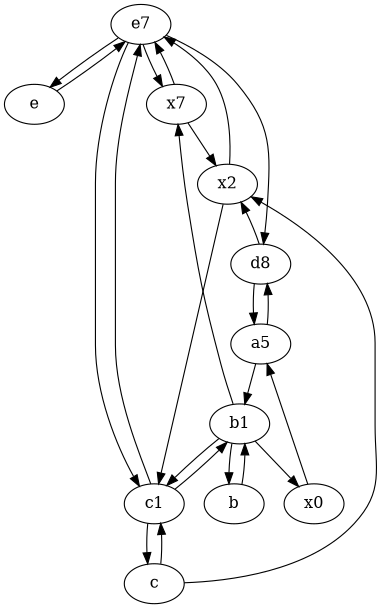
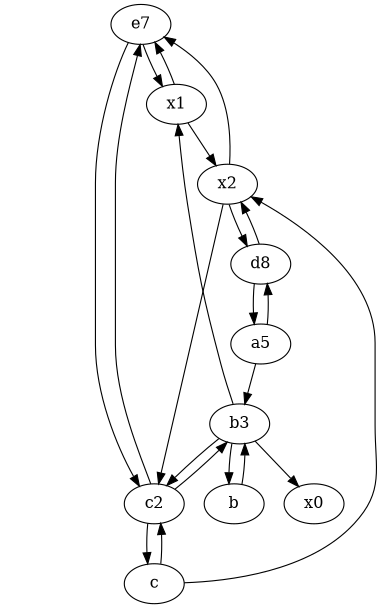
(34, 104) -> none
(176, 104) -> (176, 104)
(257, 113) -> (235, 221)
(240, 424) -> (240, 424)
(289, 429) -> none
(154, 504) -> (154, 504)
